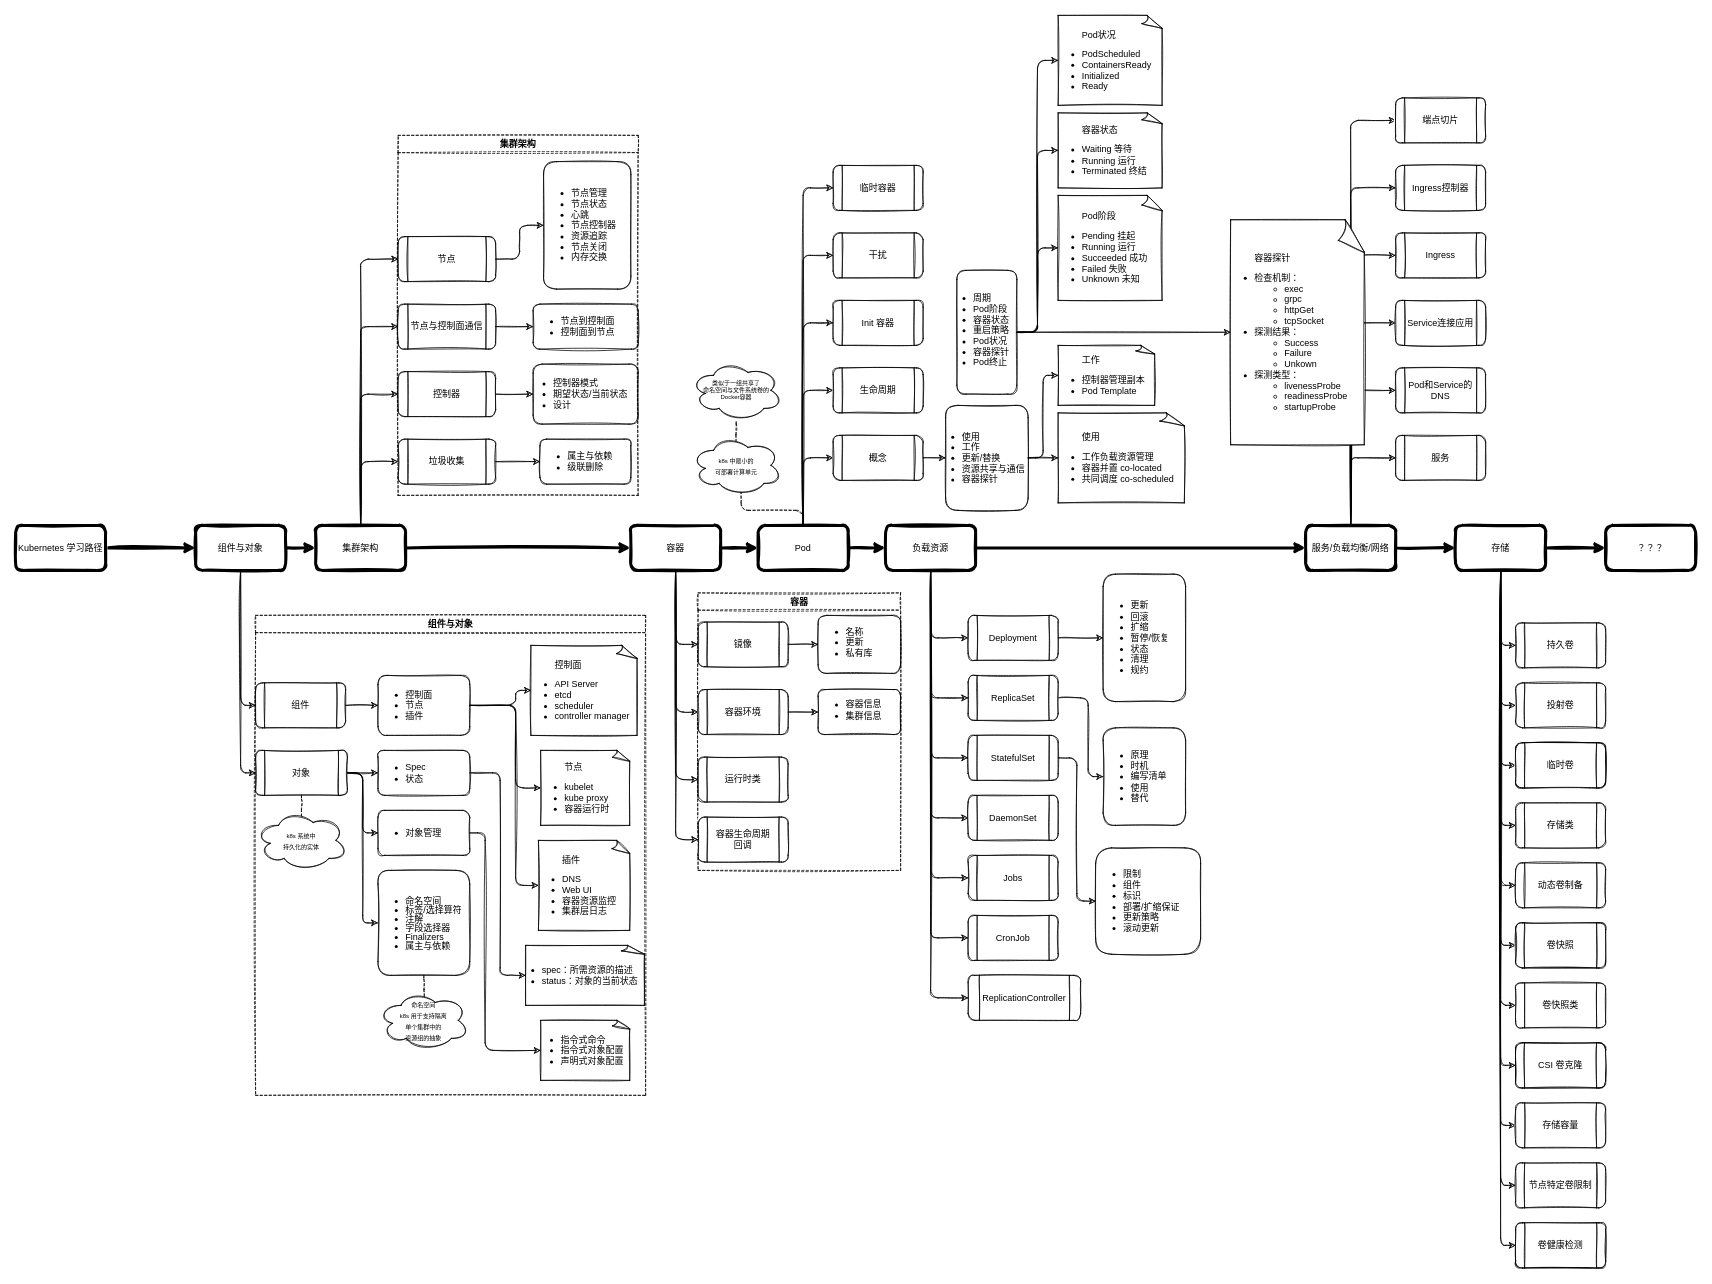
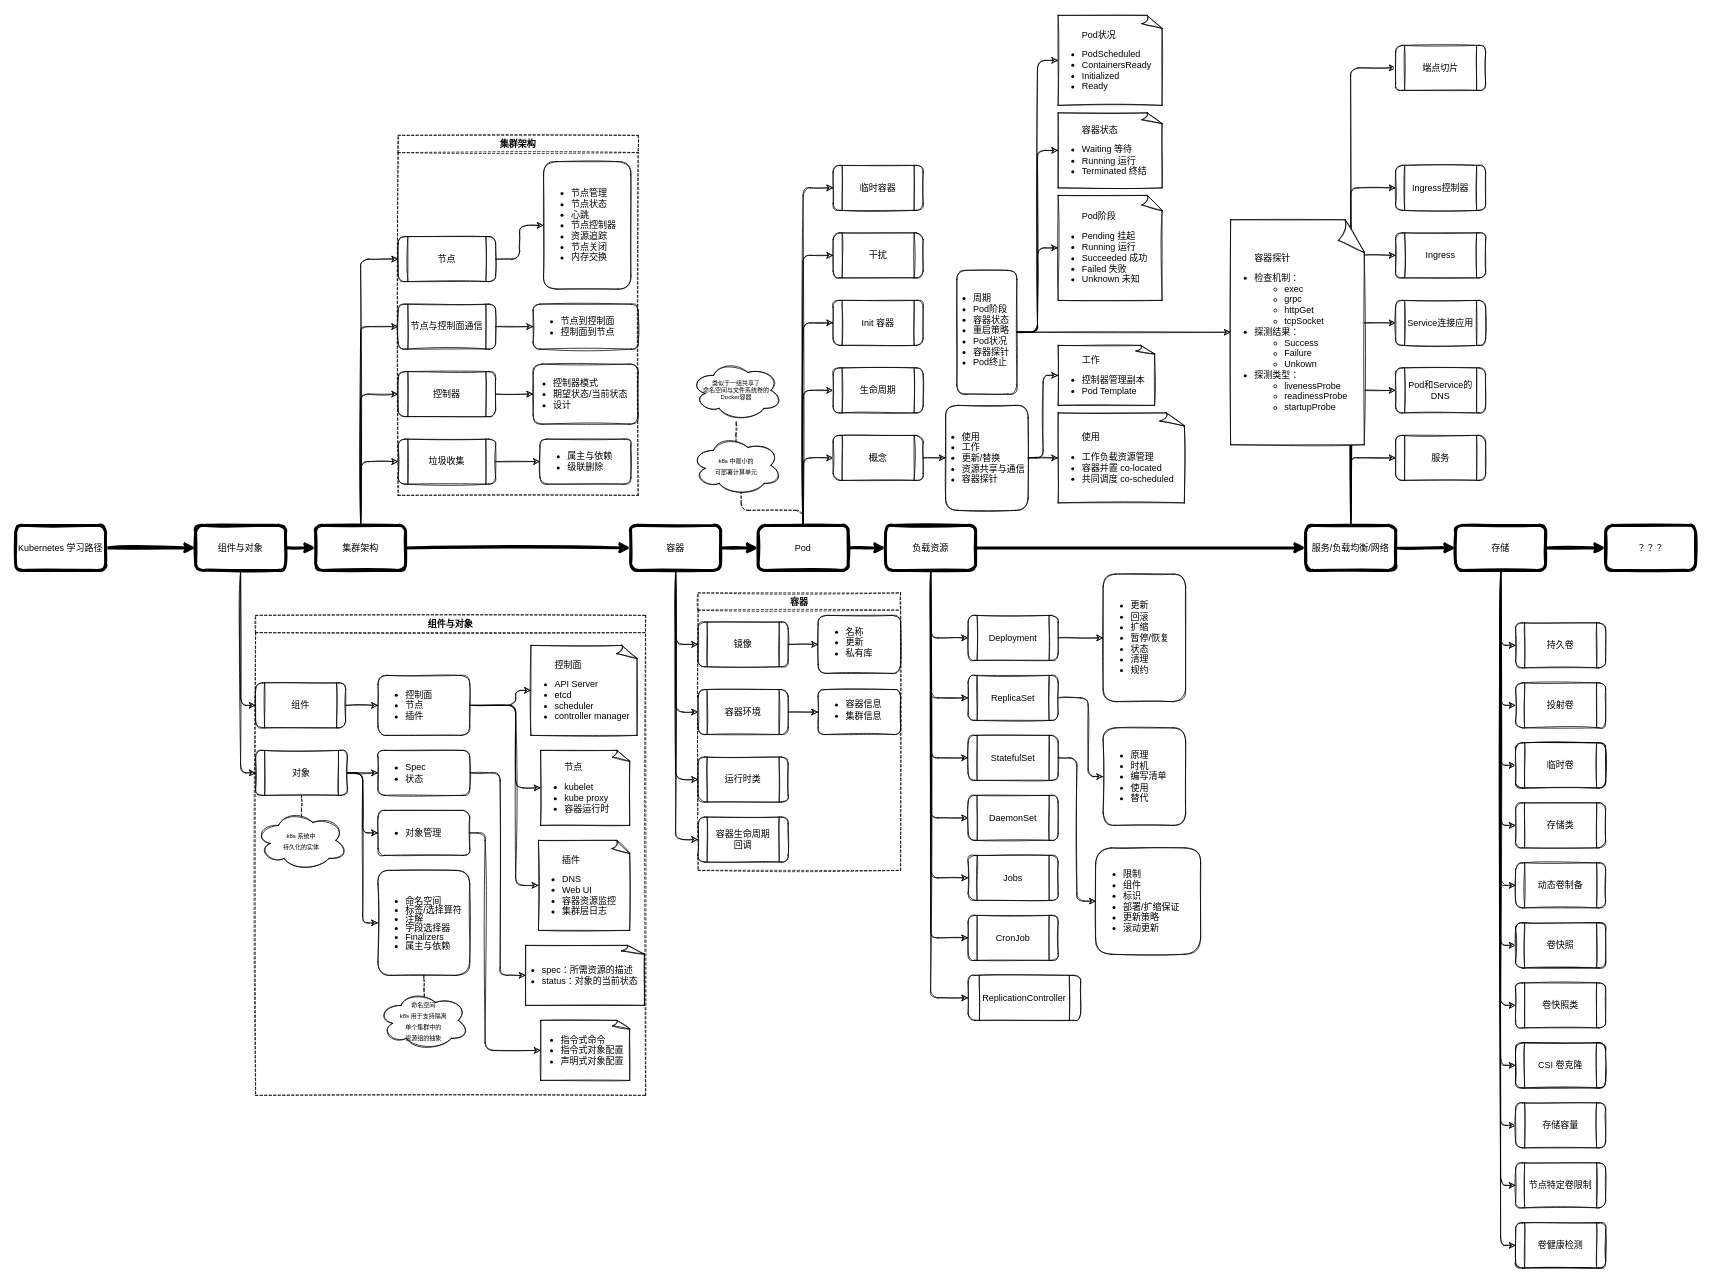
(1440, 120) -> (1440, 68)
